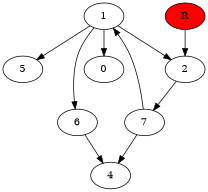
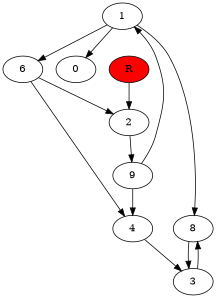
(141, 41) -> (73, 94)
(23, 69) -> (193, 229)
(145, 122) -> (133, 176)
none -> (193, 282)
